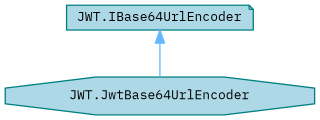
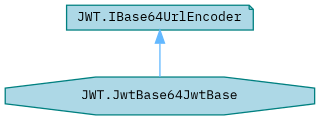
(160, 96) -> (160, 96)
